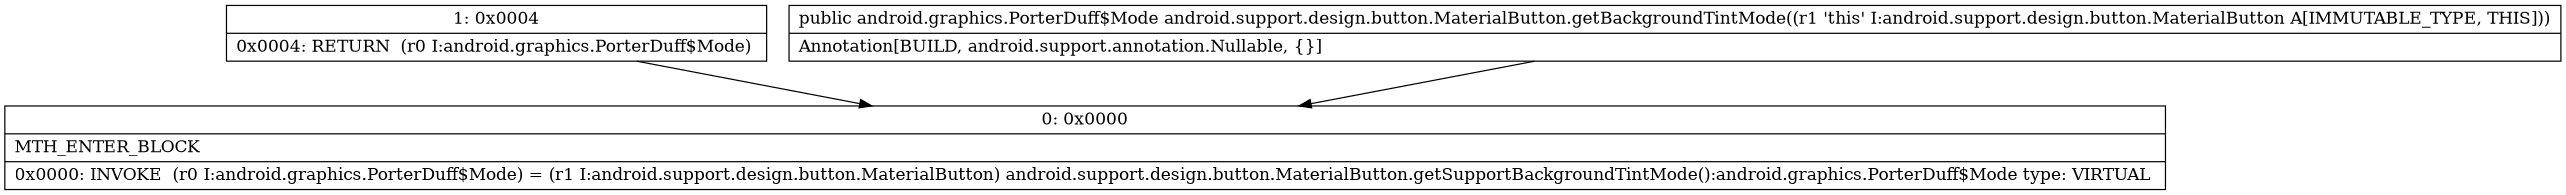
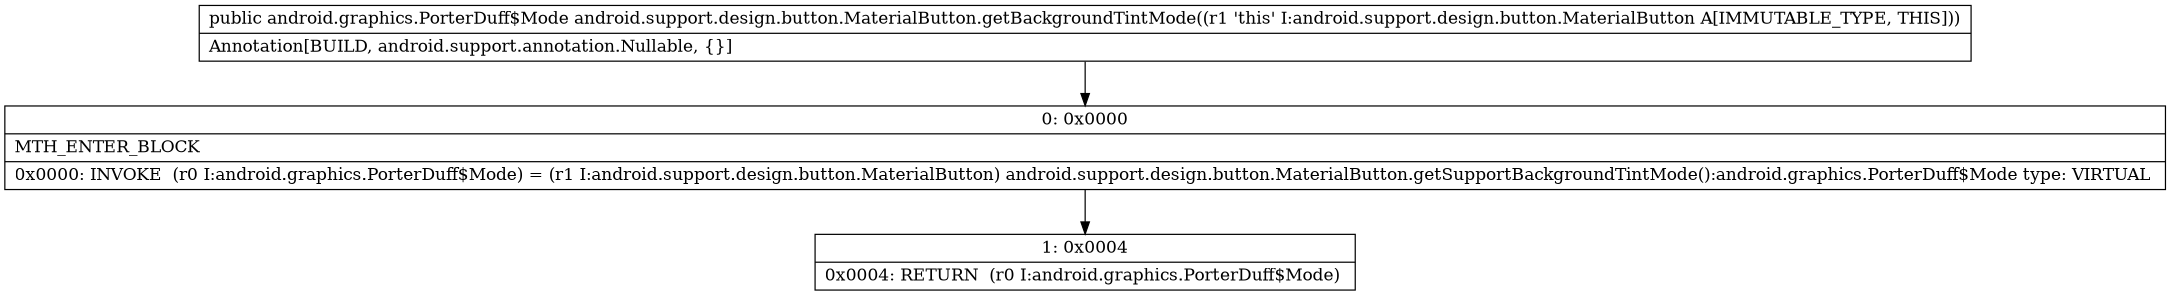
(748, 82) -> (1085, 206)
